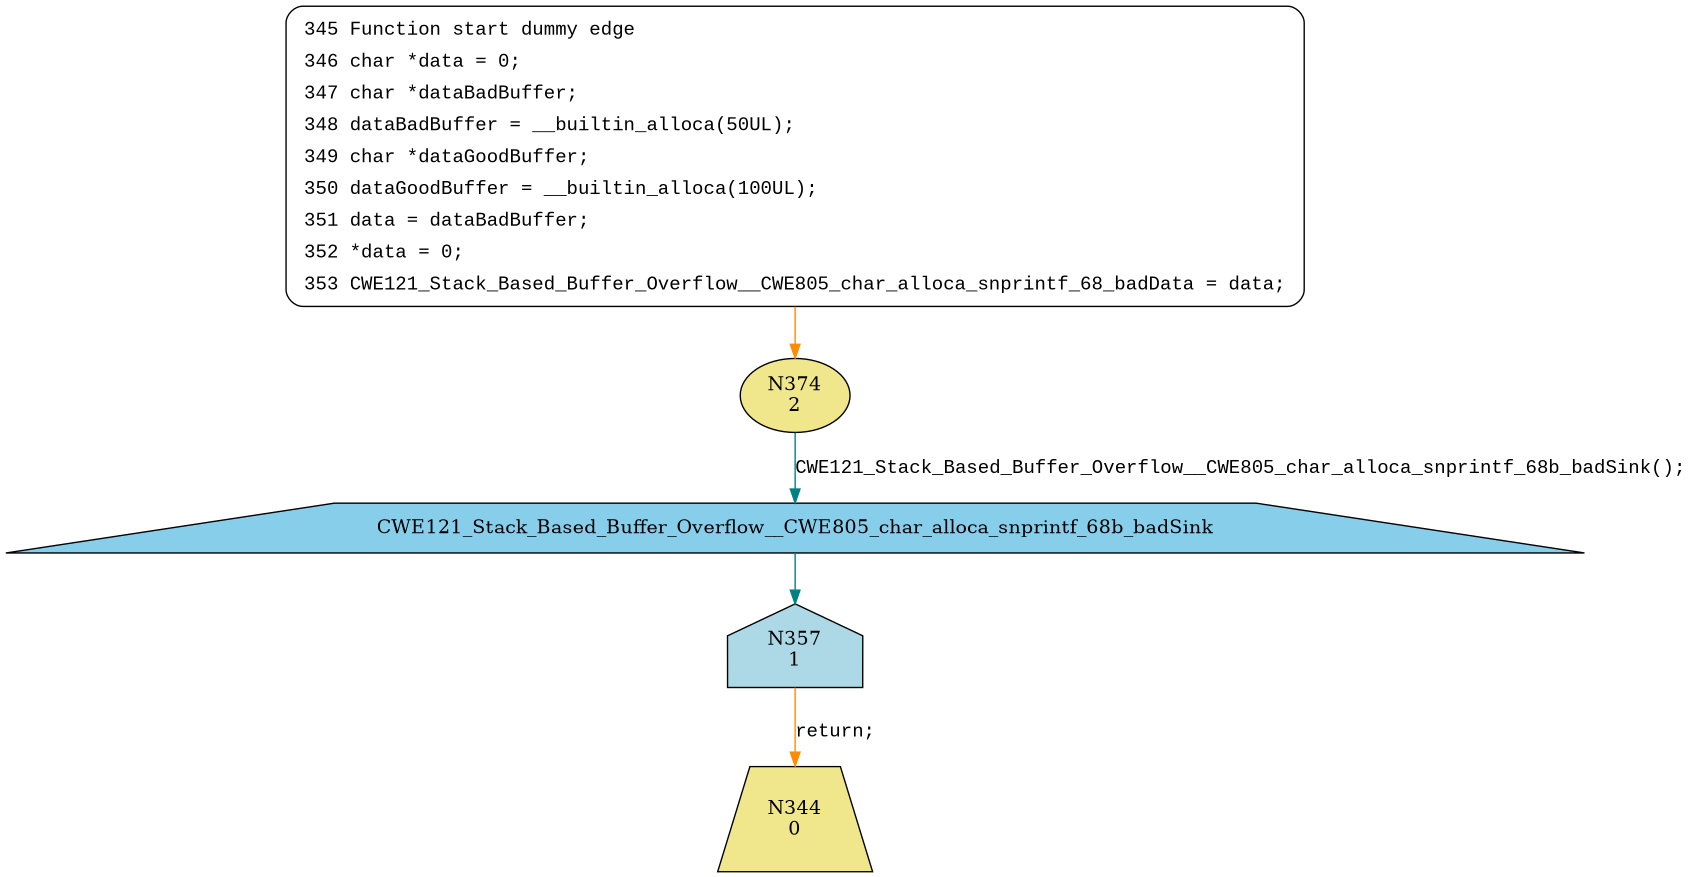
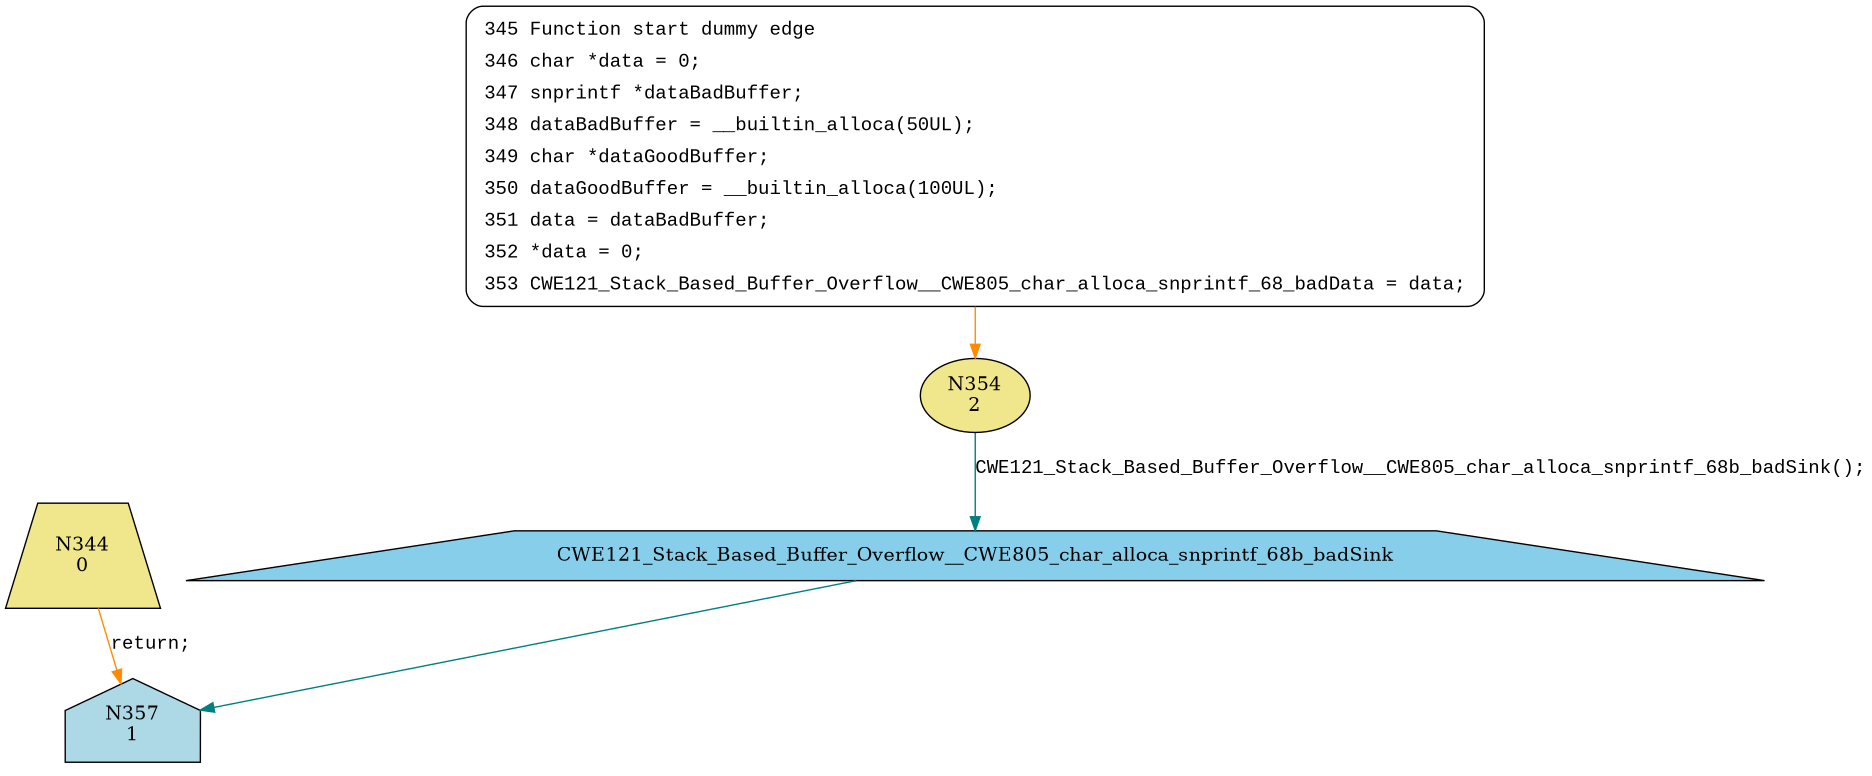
(465, 93) -> (667, 93)
(795, 395) -> (975, 395)
(795, 720) -> (108, 639)
